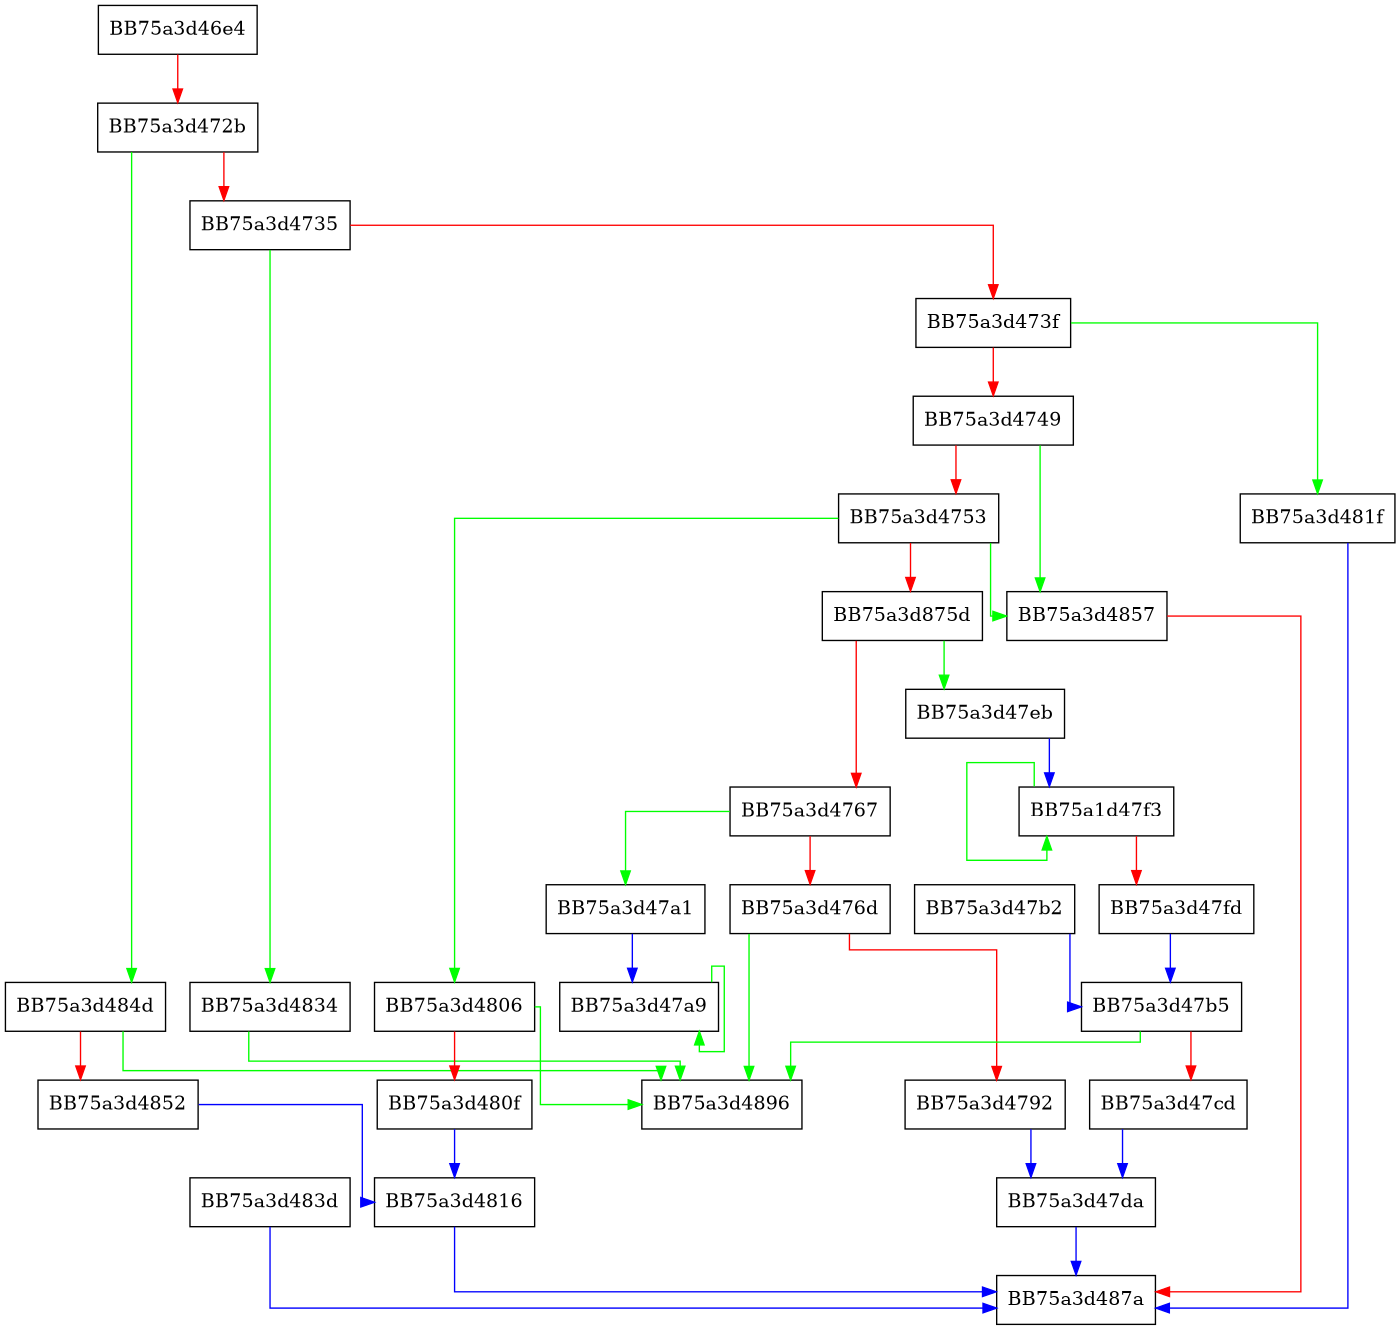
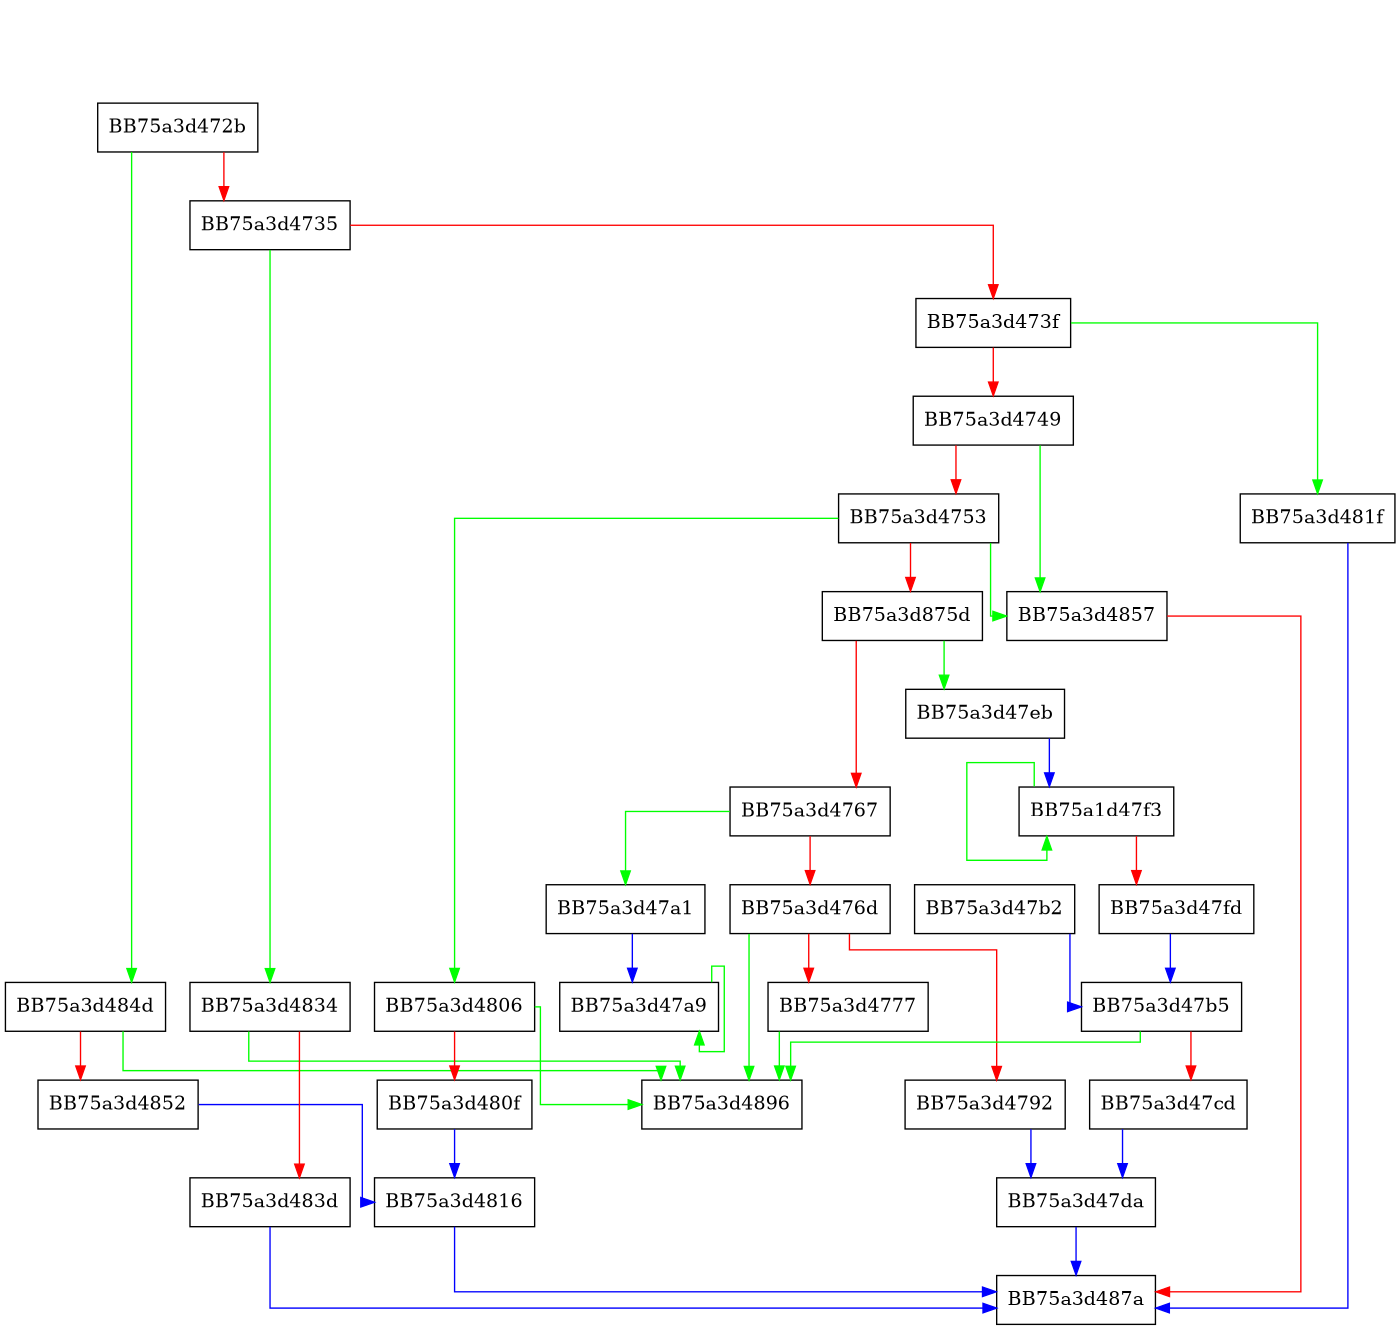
(178, 30) -> none
none -> (848, 1007)
none -> (299, 1095)
